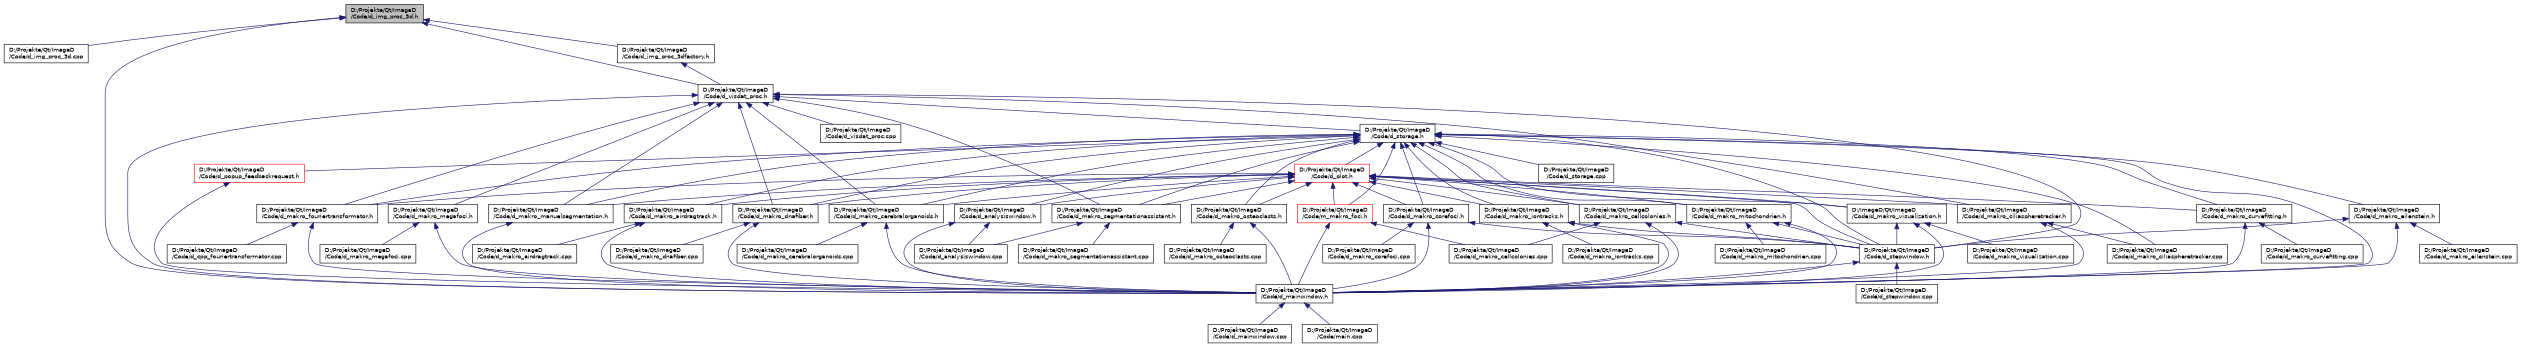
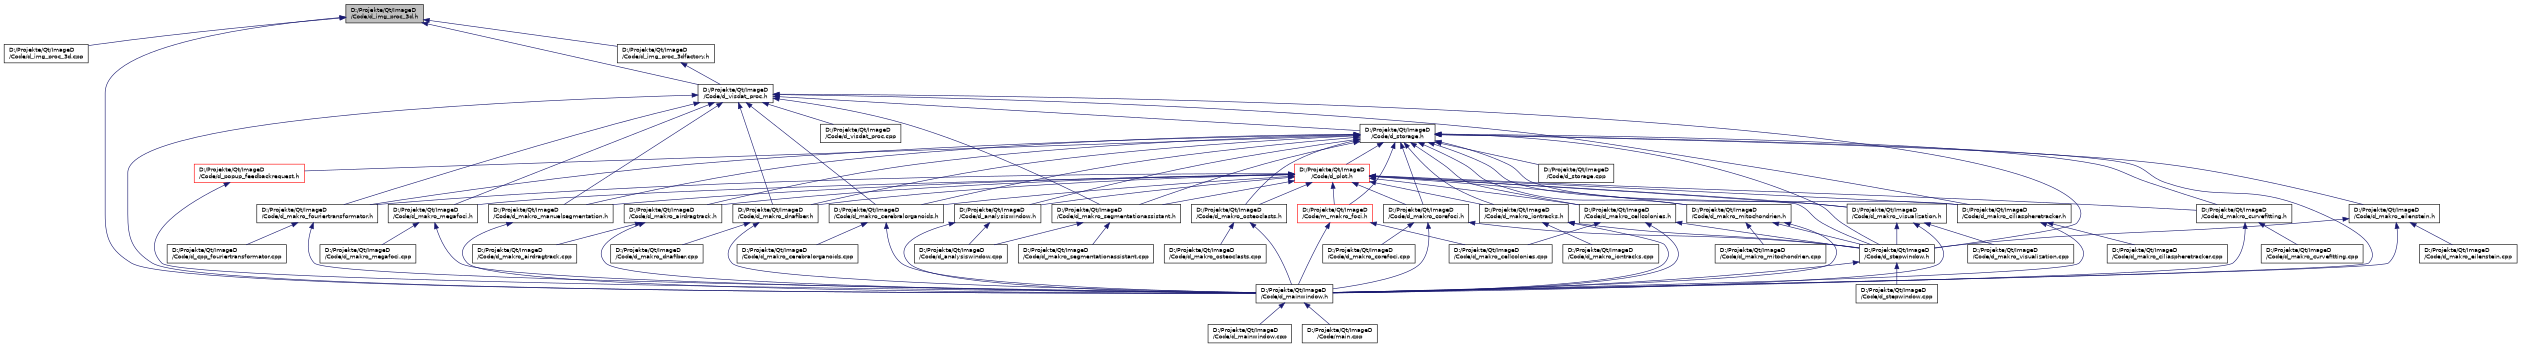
(1805, 163) -> (1694, 201)
none -> (822, 186)
(1897, 214) -> (1897, 214)
